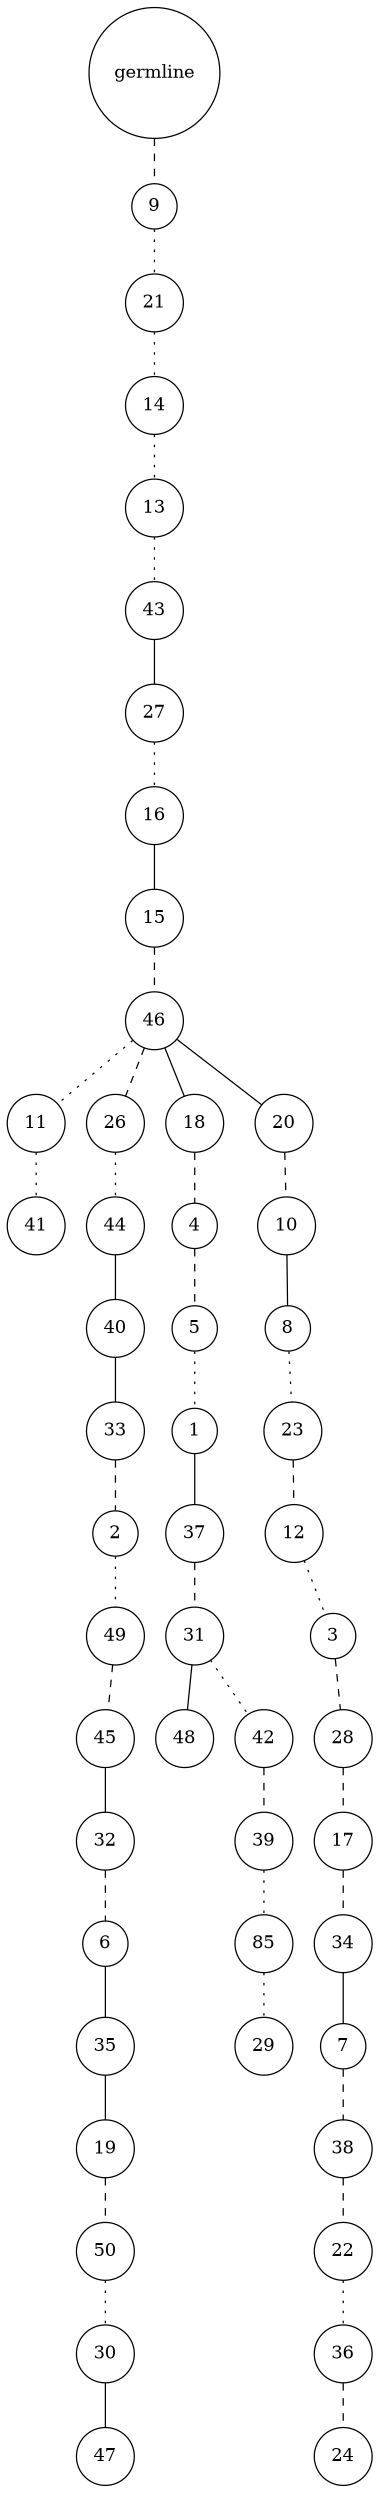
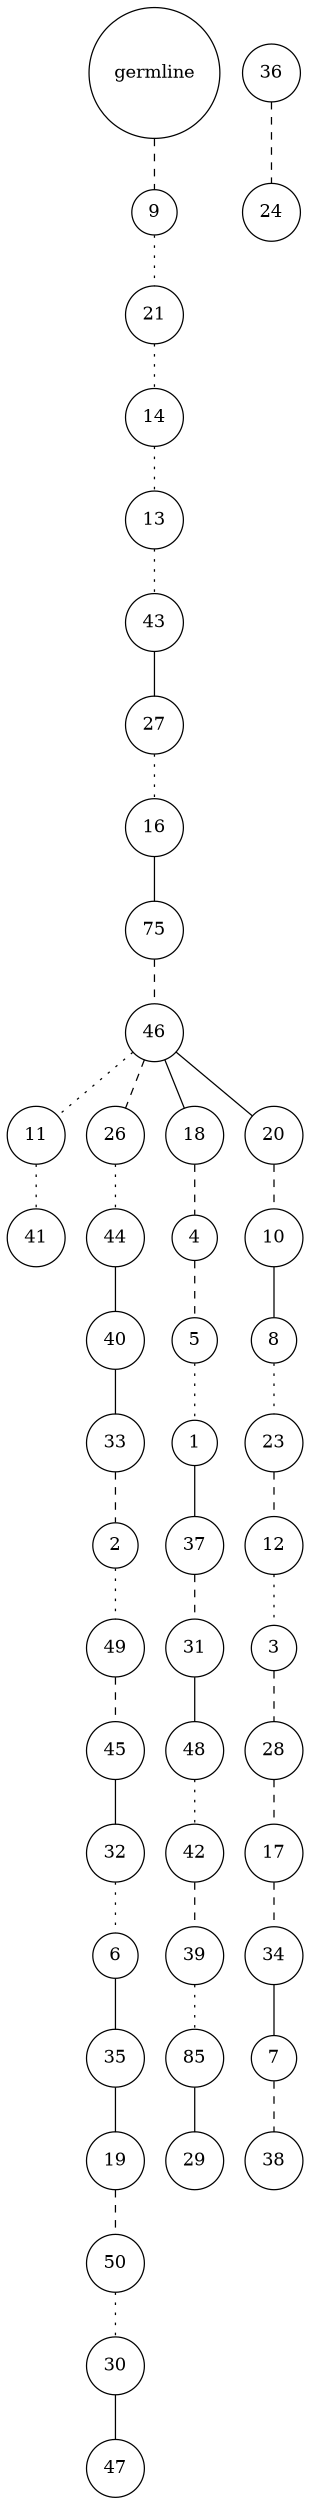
(154, 918) -> (154, 930)
(229, 1687) -> (195, 1802)
(105, 1896) -> (115, 1907)
(264, 1995) -> (195, 2110)
(343, 2251) -> none
